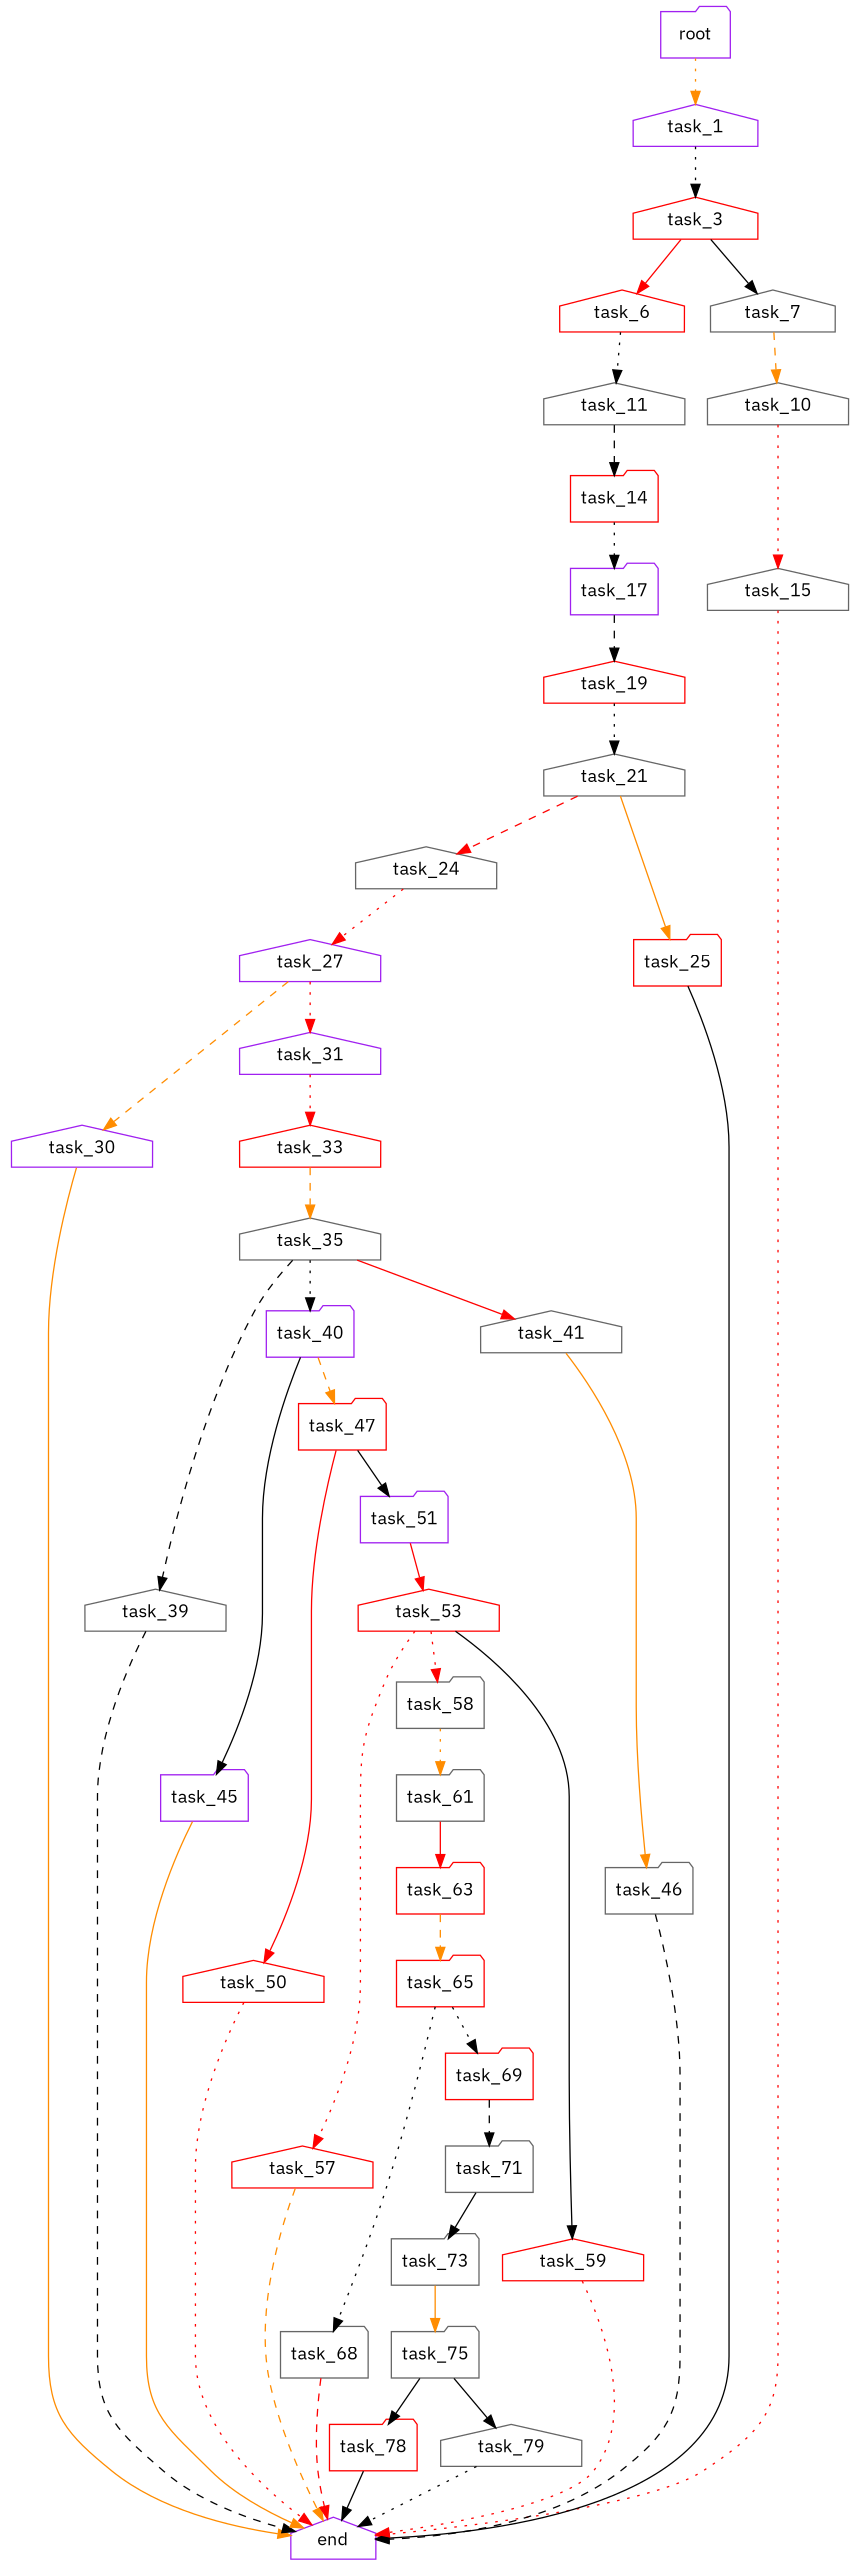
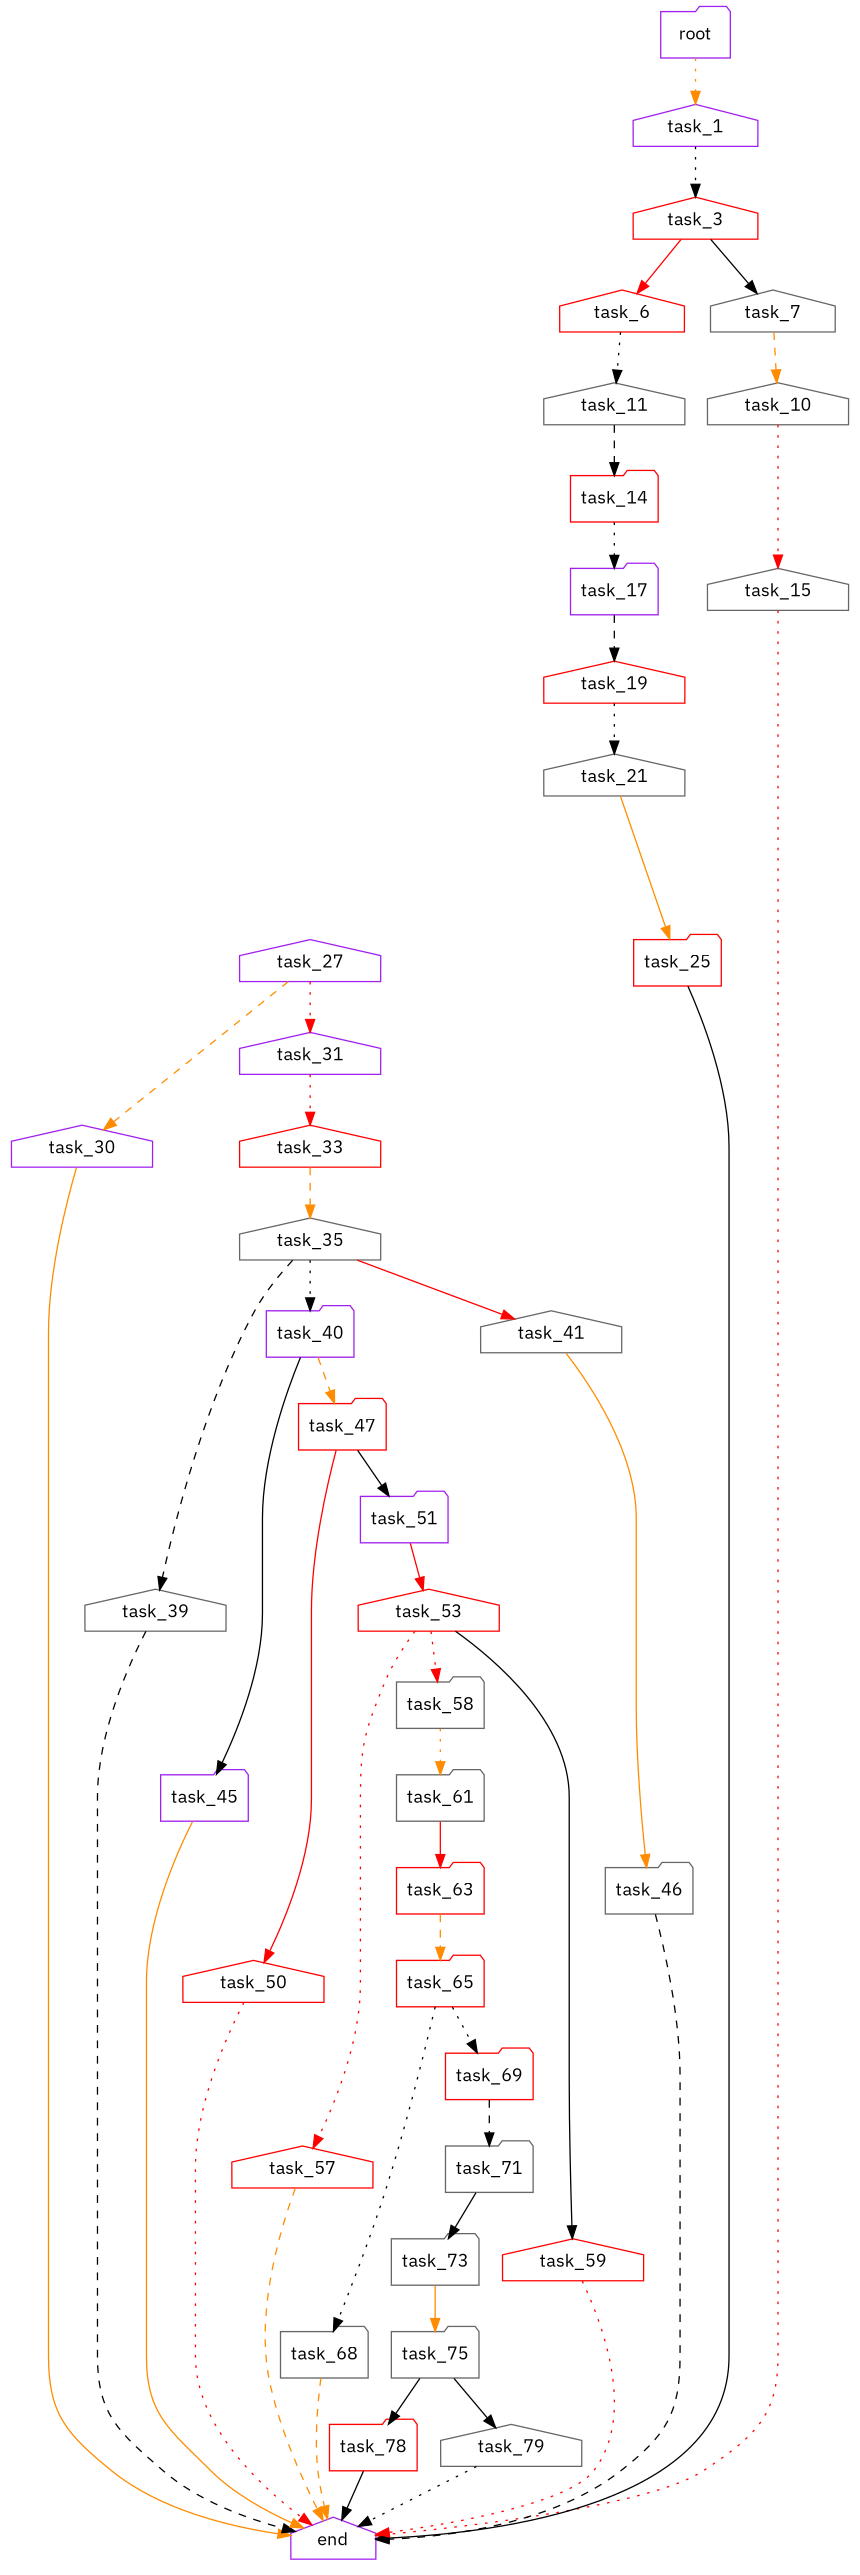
(426, 870) -> none
(316, 2442) -> (316, 2442)
